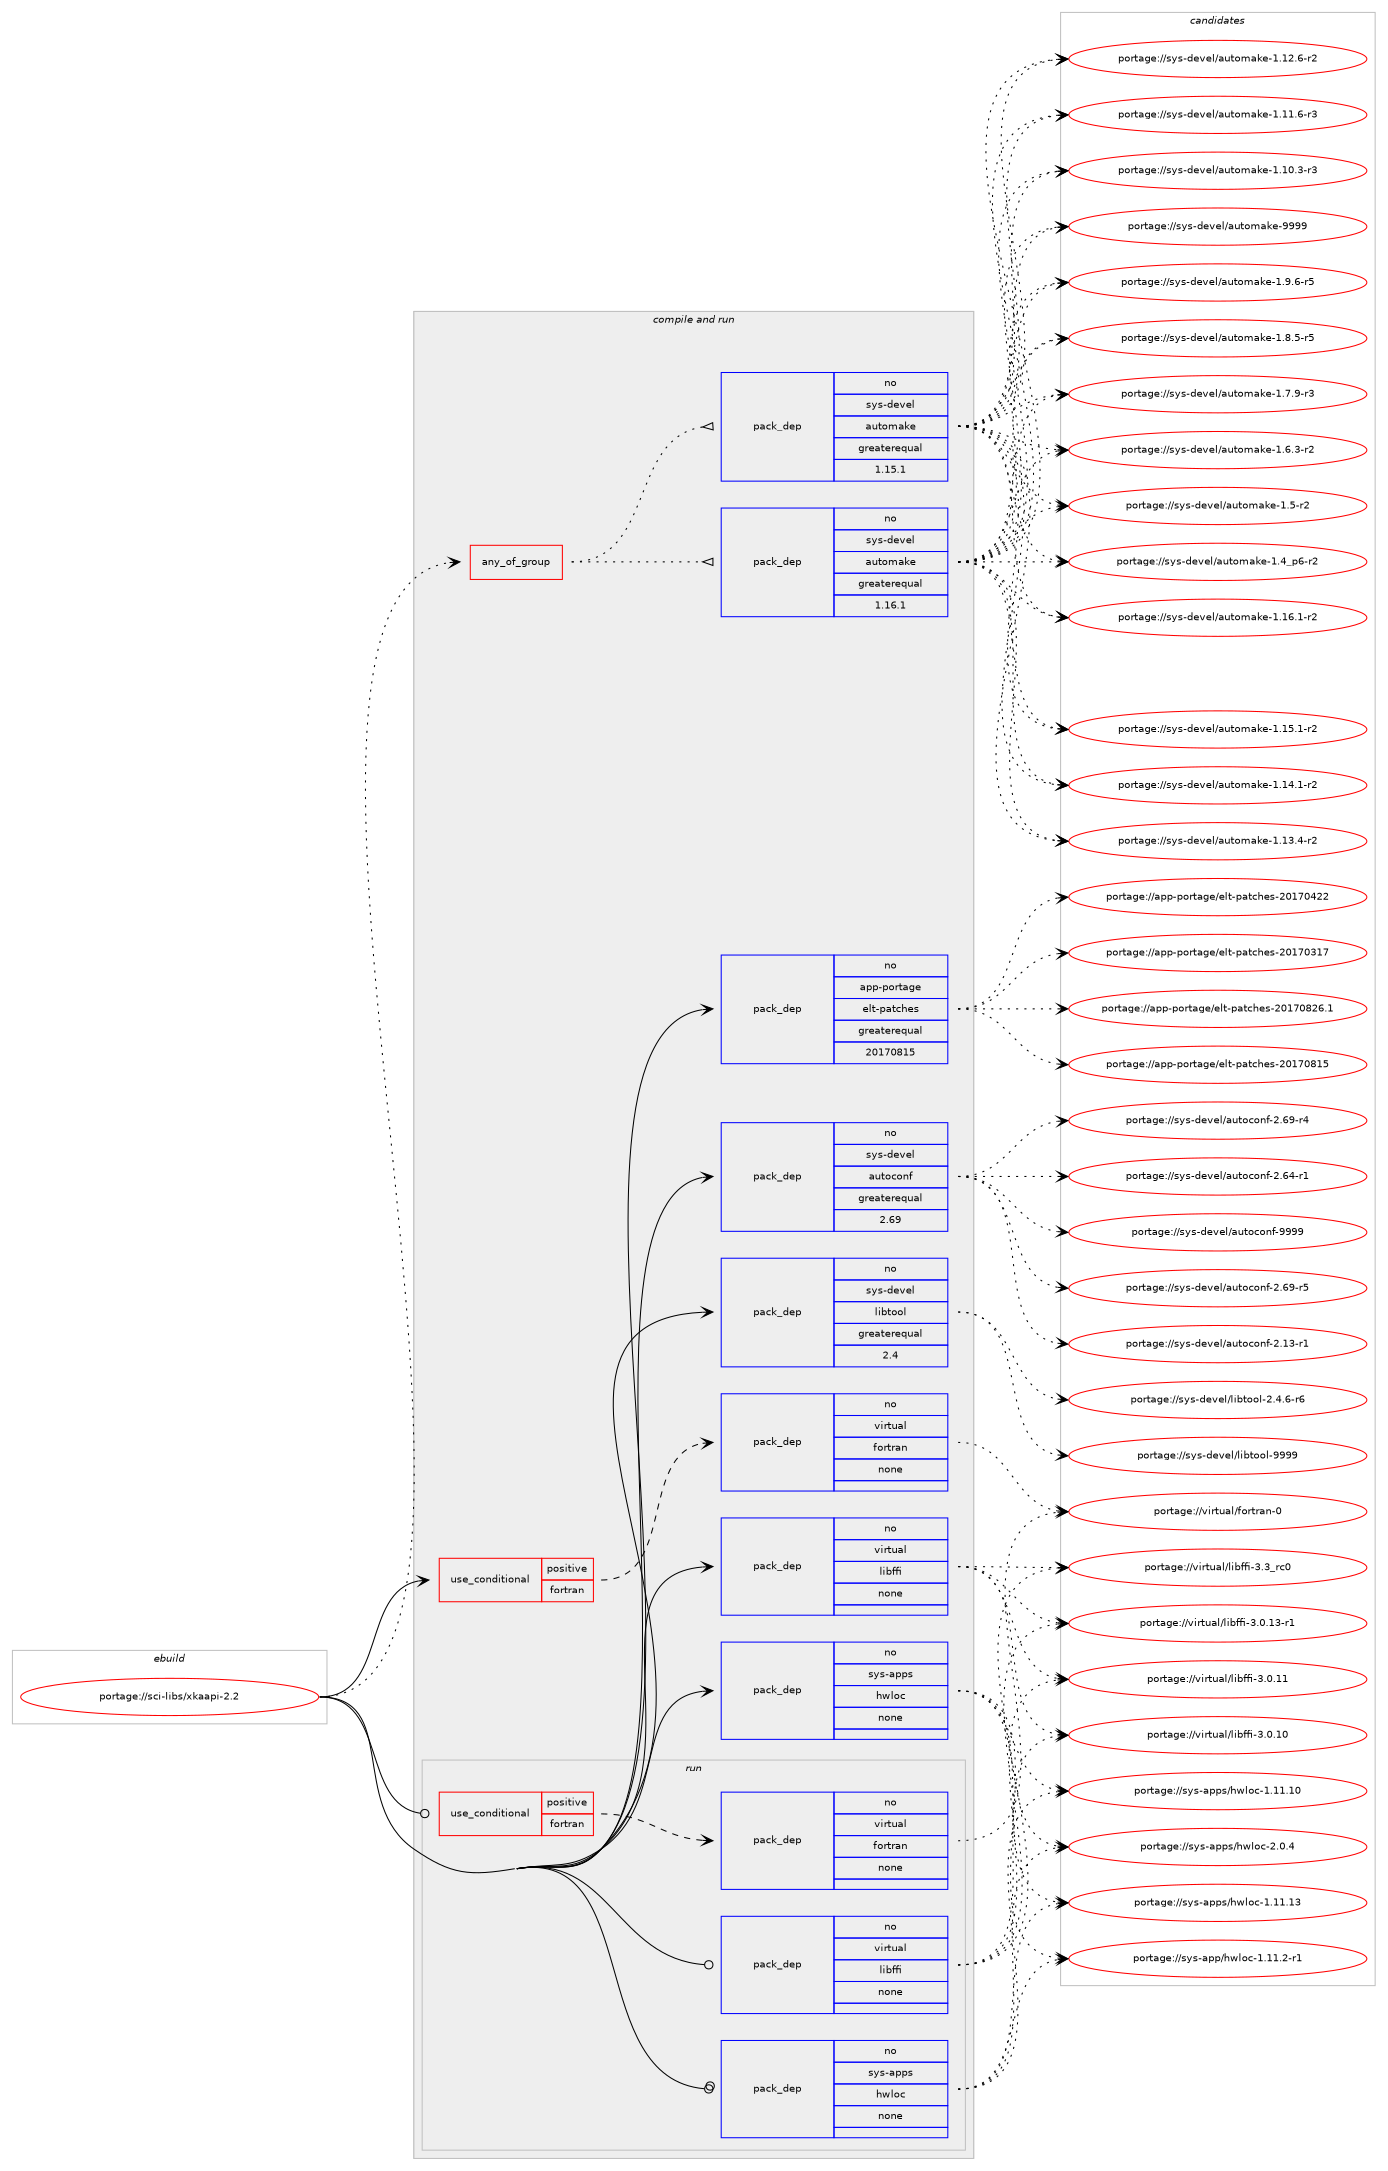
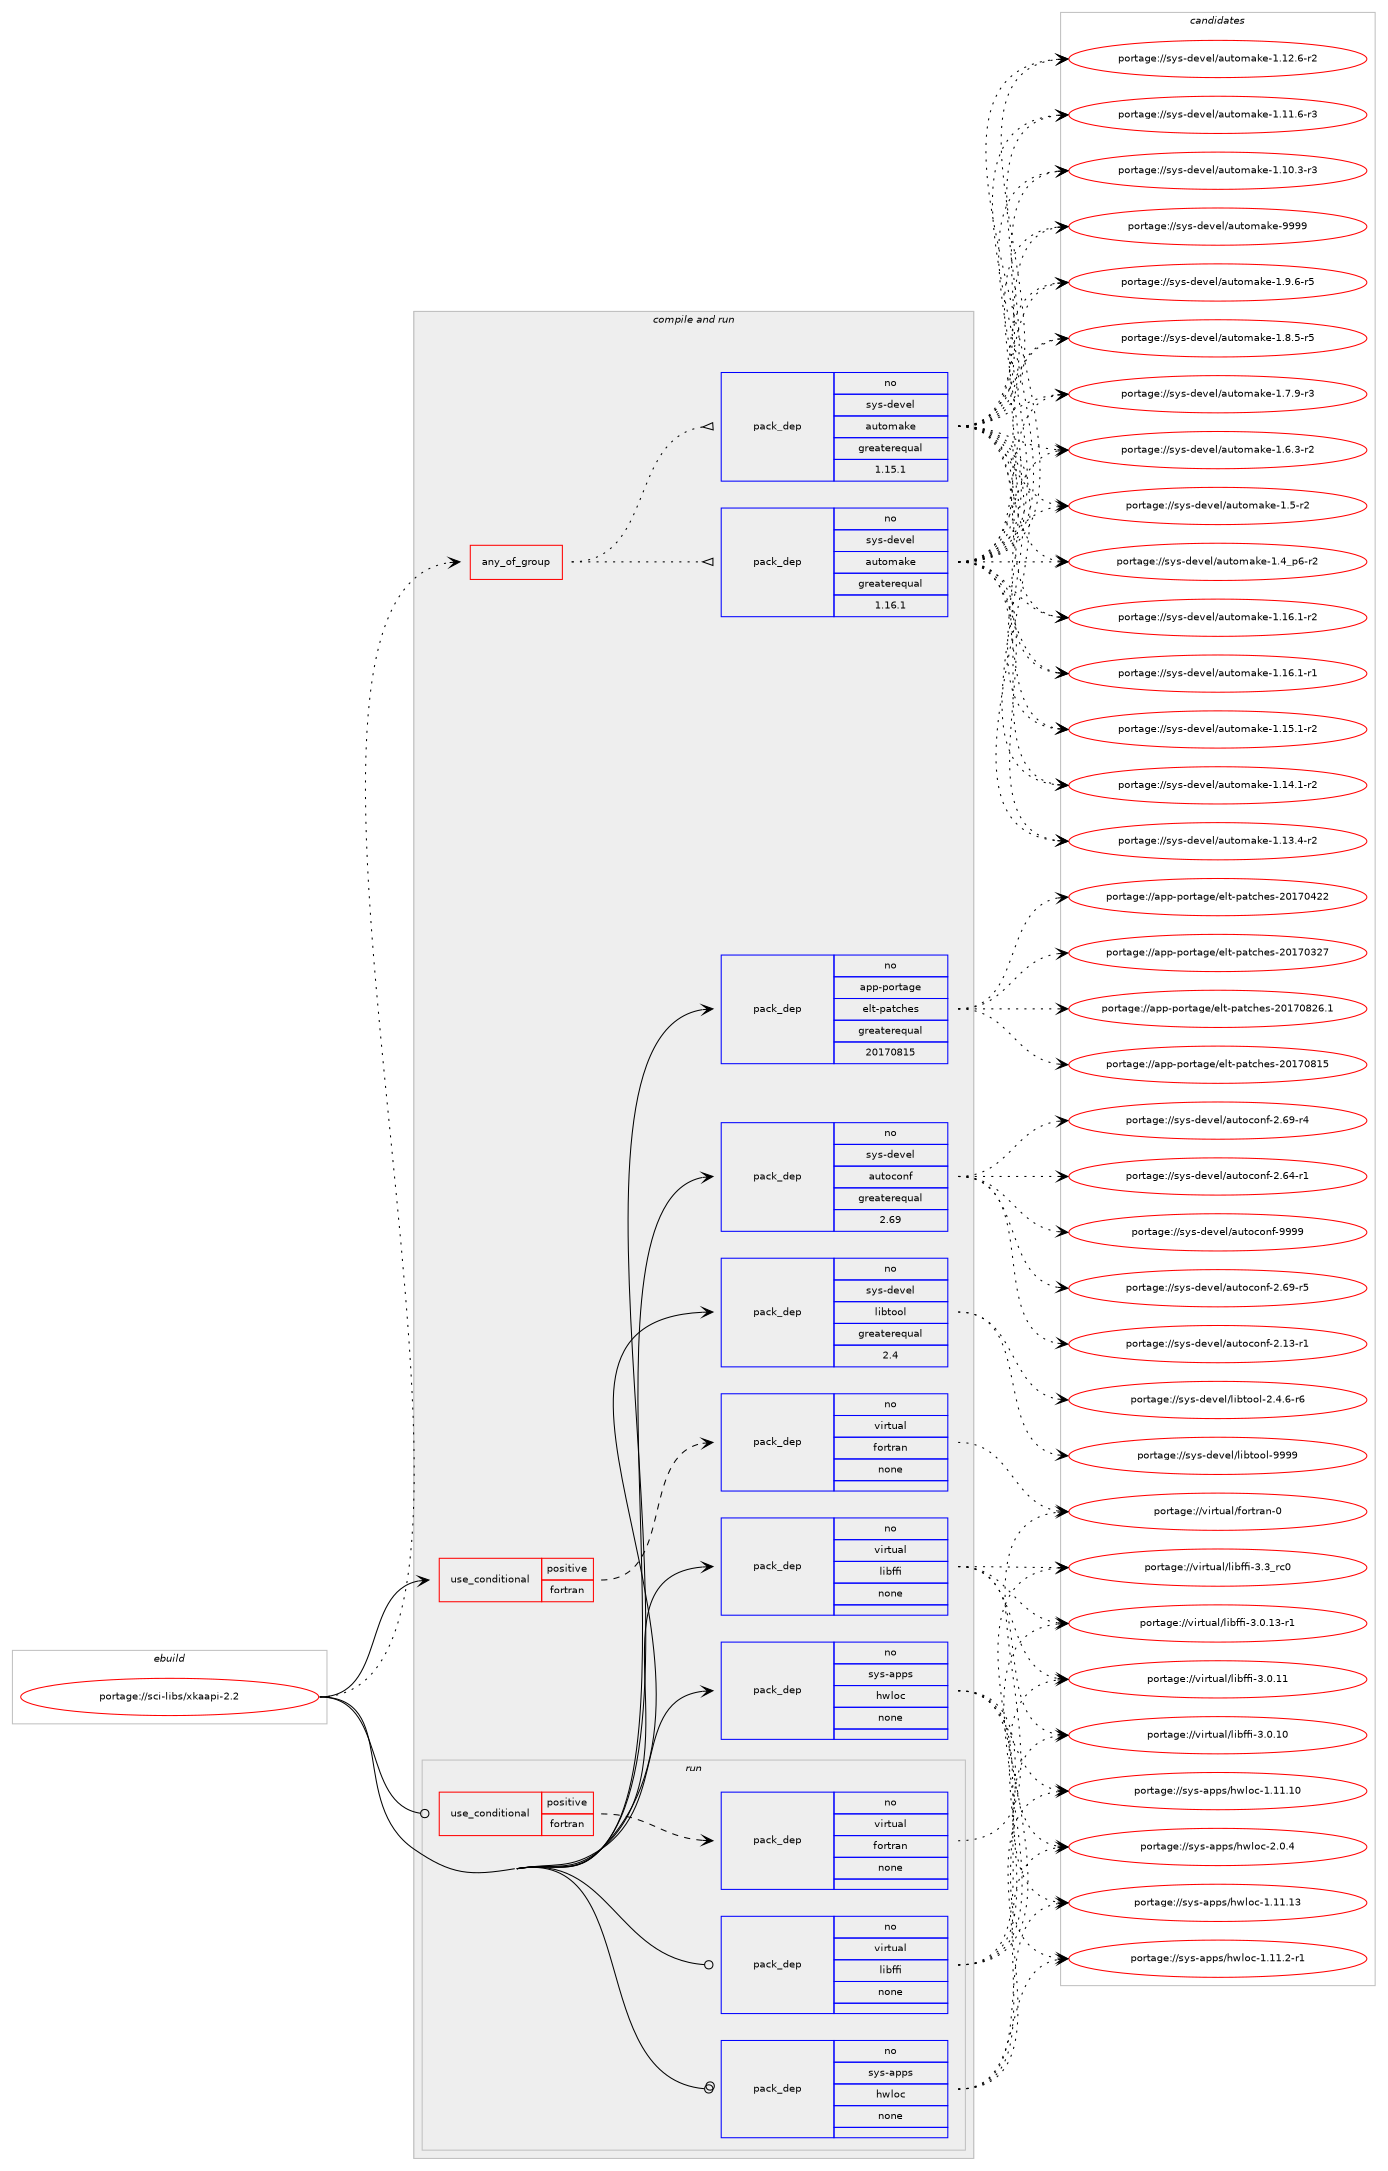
none -> (1218, 674)
(1218, 953) -> (1218, 953)
(1218, 1959) -> (1218, 1959)
